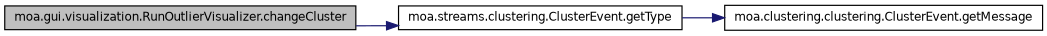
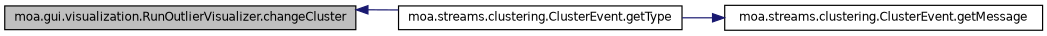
(884, 18) -> (884, 18)
(371, 26) -> (383, 10)
